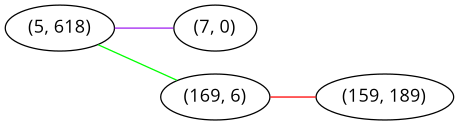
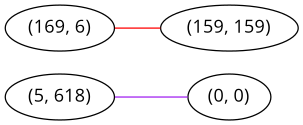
(215, 28) -> (229, 97)
(137, 62) -> none
(385, 97) -> (229, 28)
